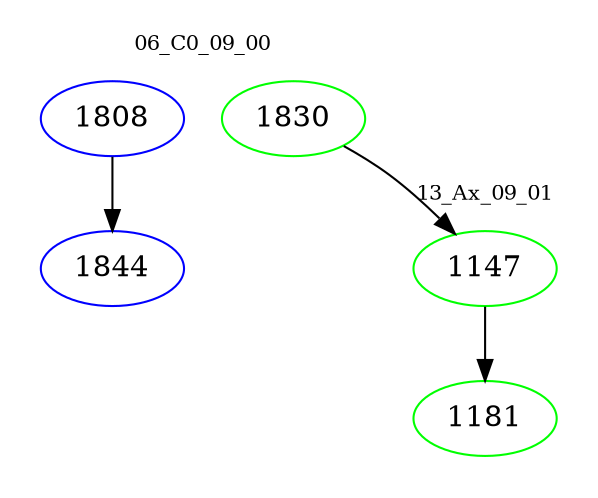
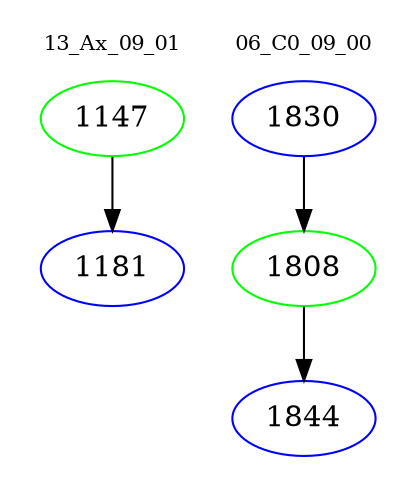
(112, 119) -> (304, 269)
(294, 119) -> (304, 119)
(411, 192) -> (304, 183)
(485, 418) -> (112, 269)
